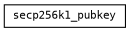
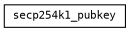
(65, 16) -> (65, 16)
